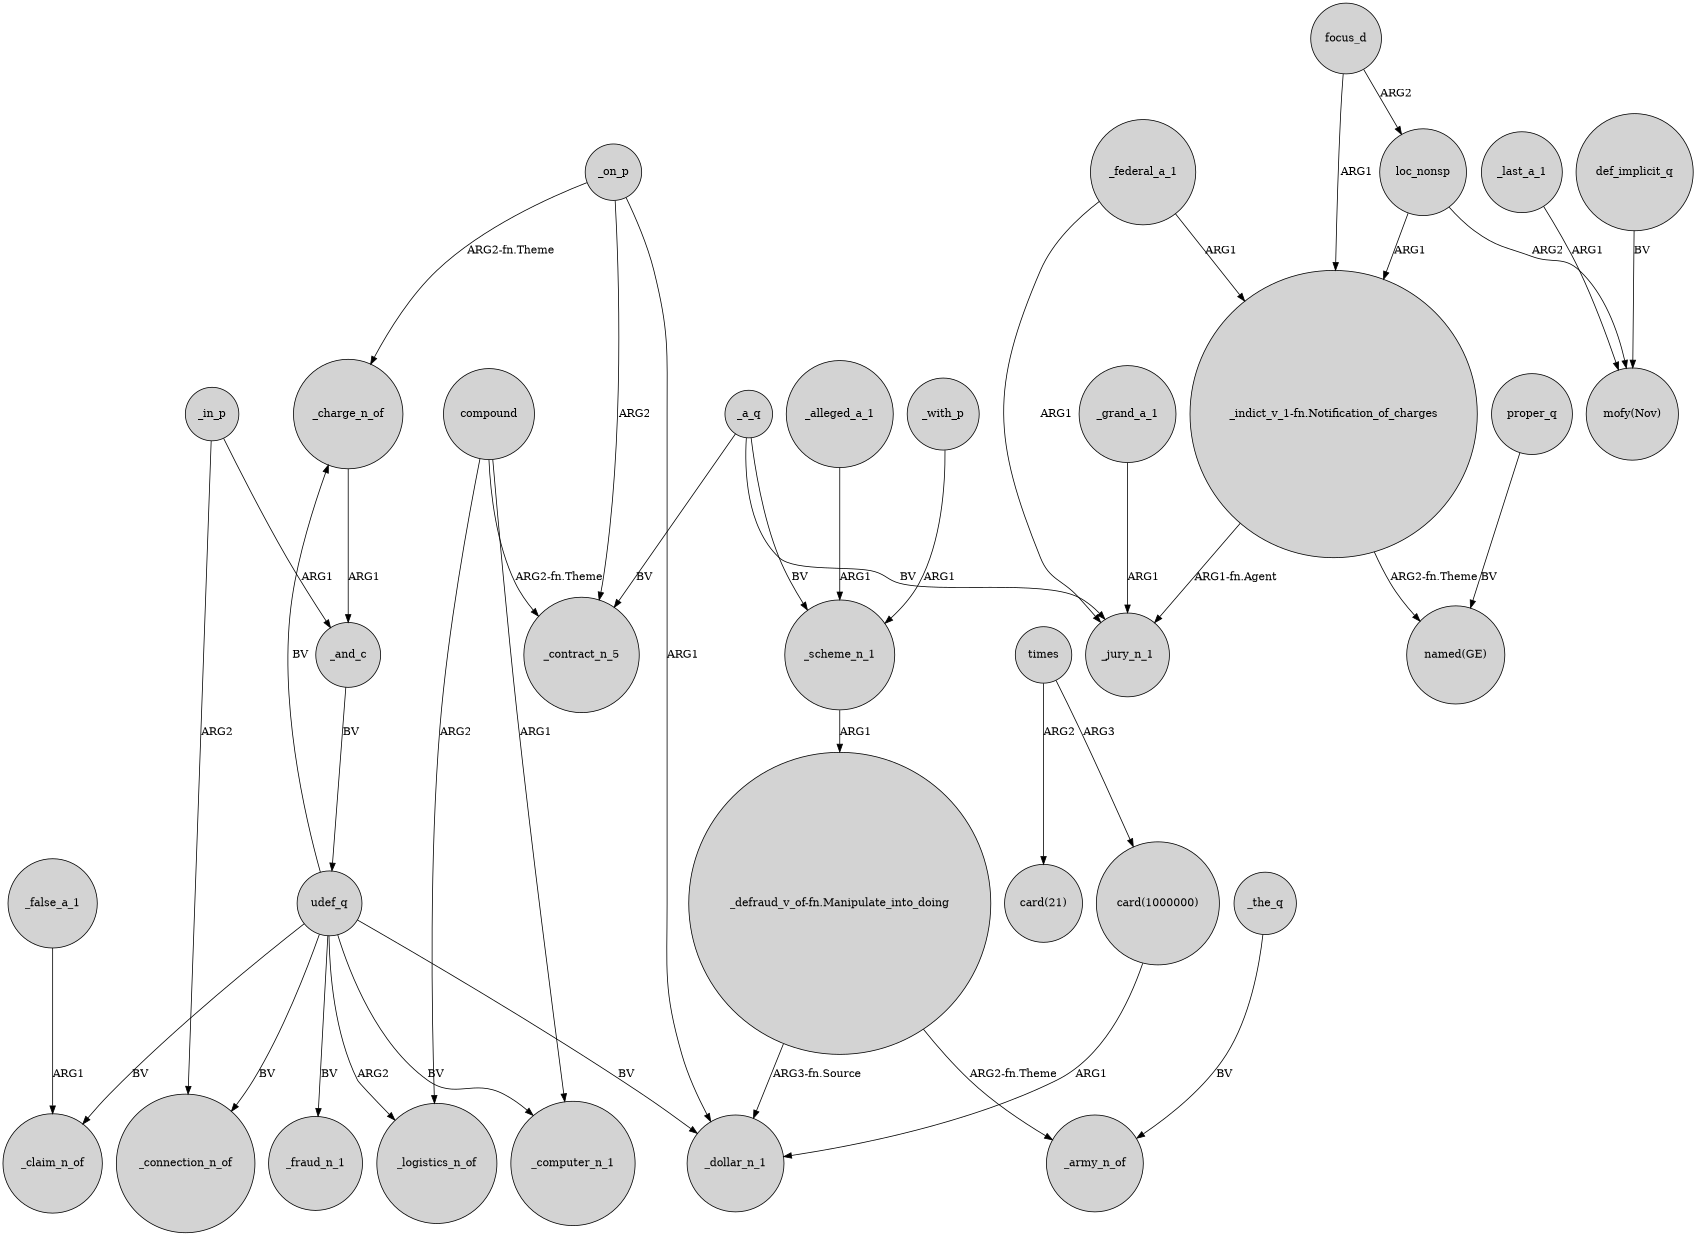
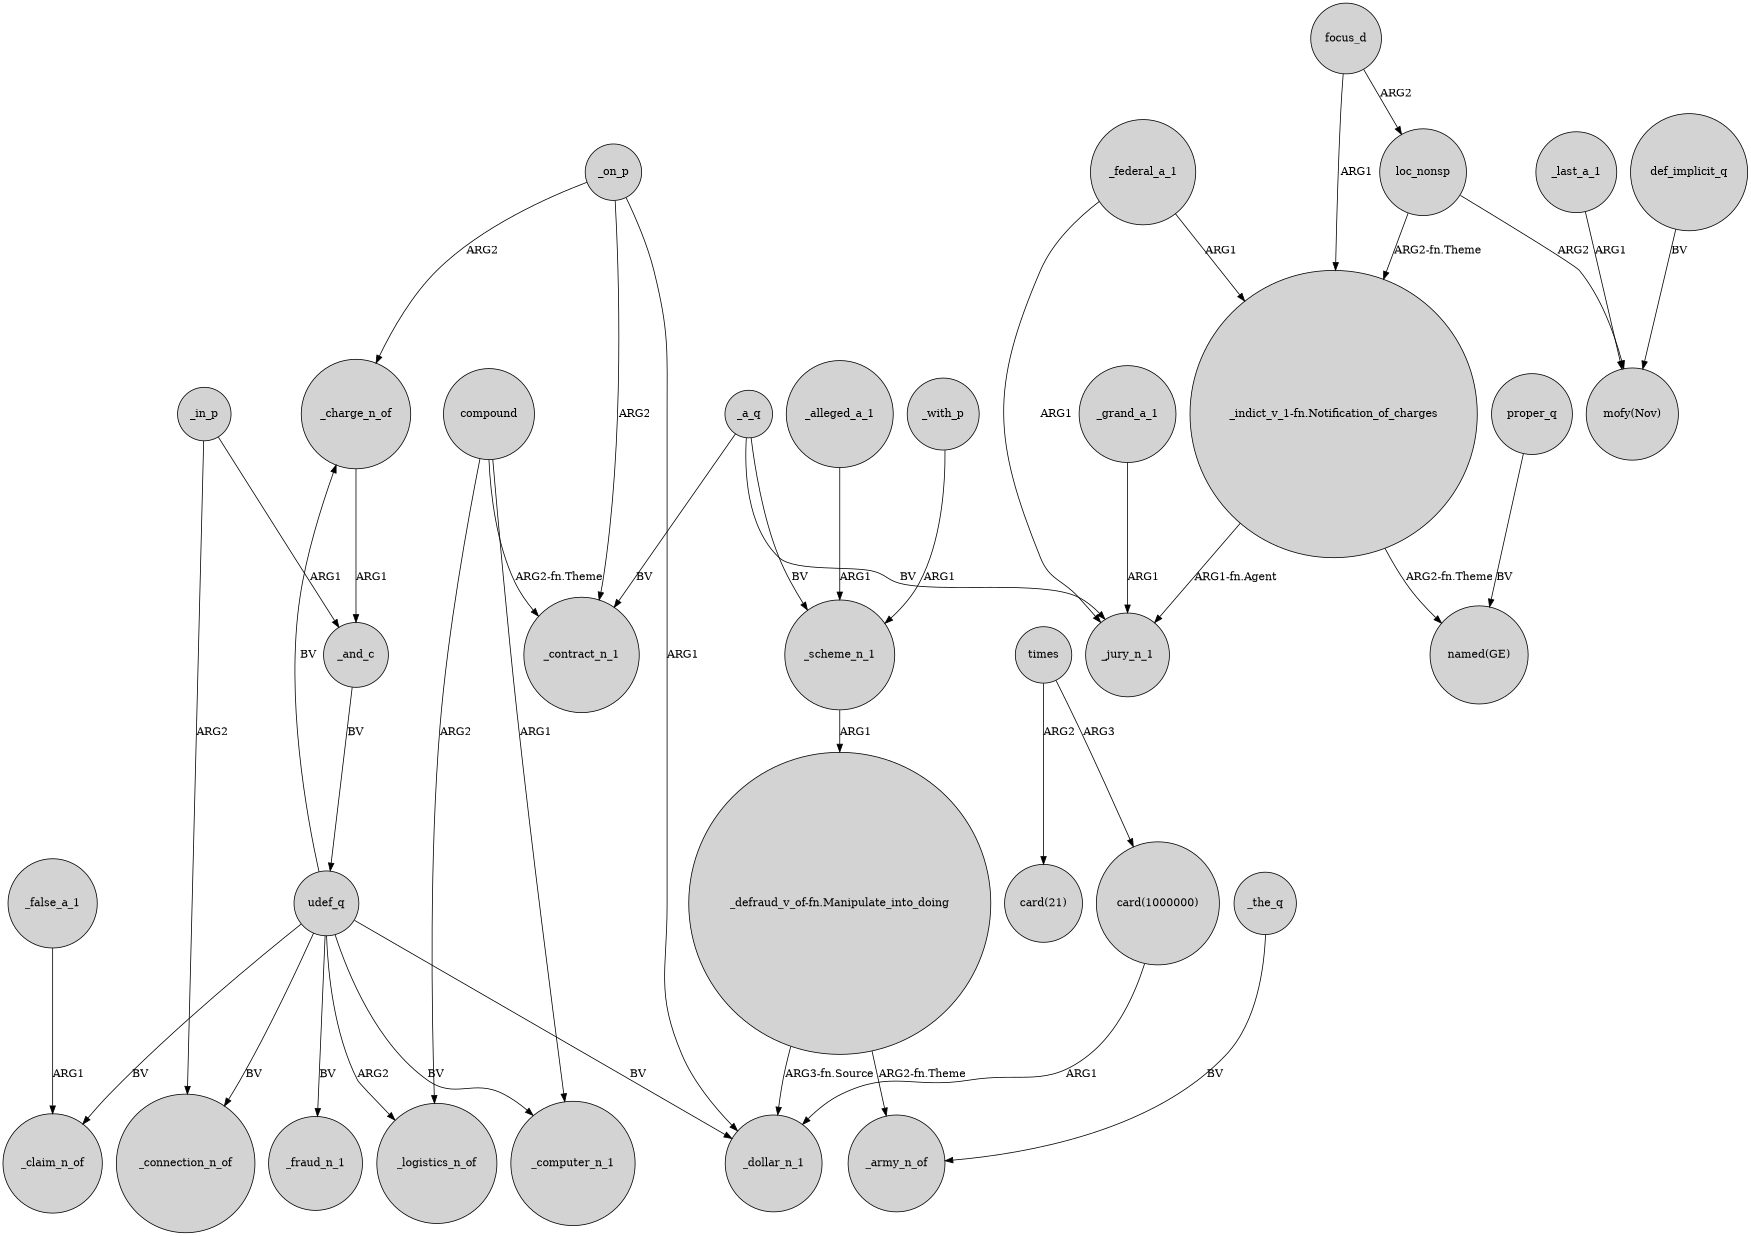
(511, 251) -> (482, 251)
(1410, 251) -> (1438, 251)
(582, 655) -> (582, 655)
